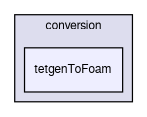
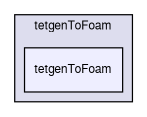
(74, 26) -> (74, 26)
